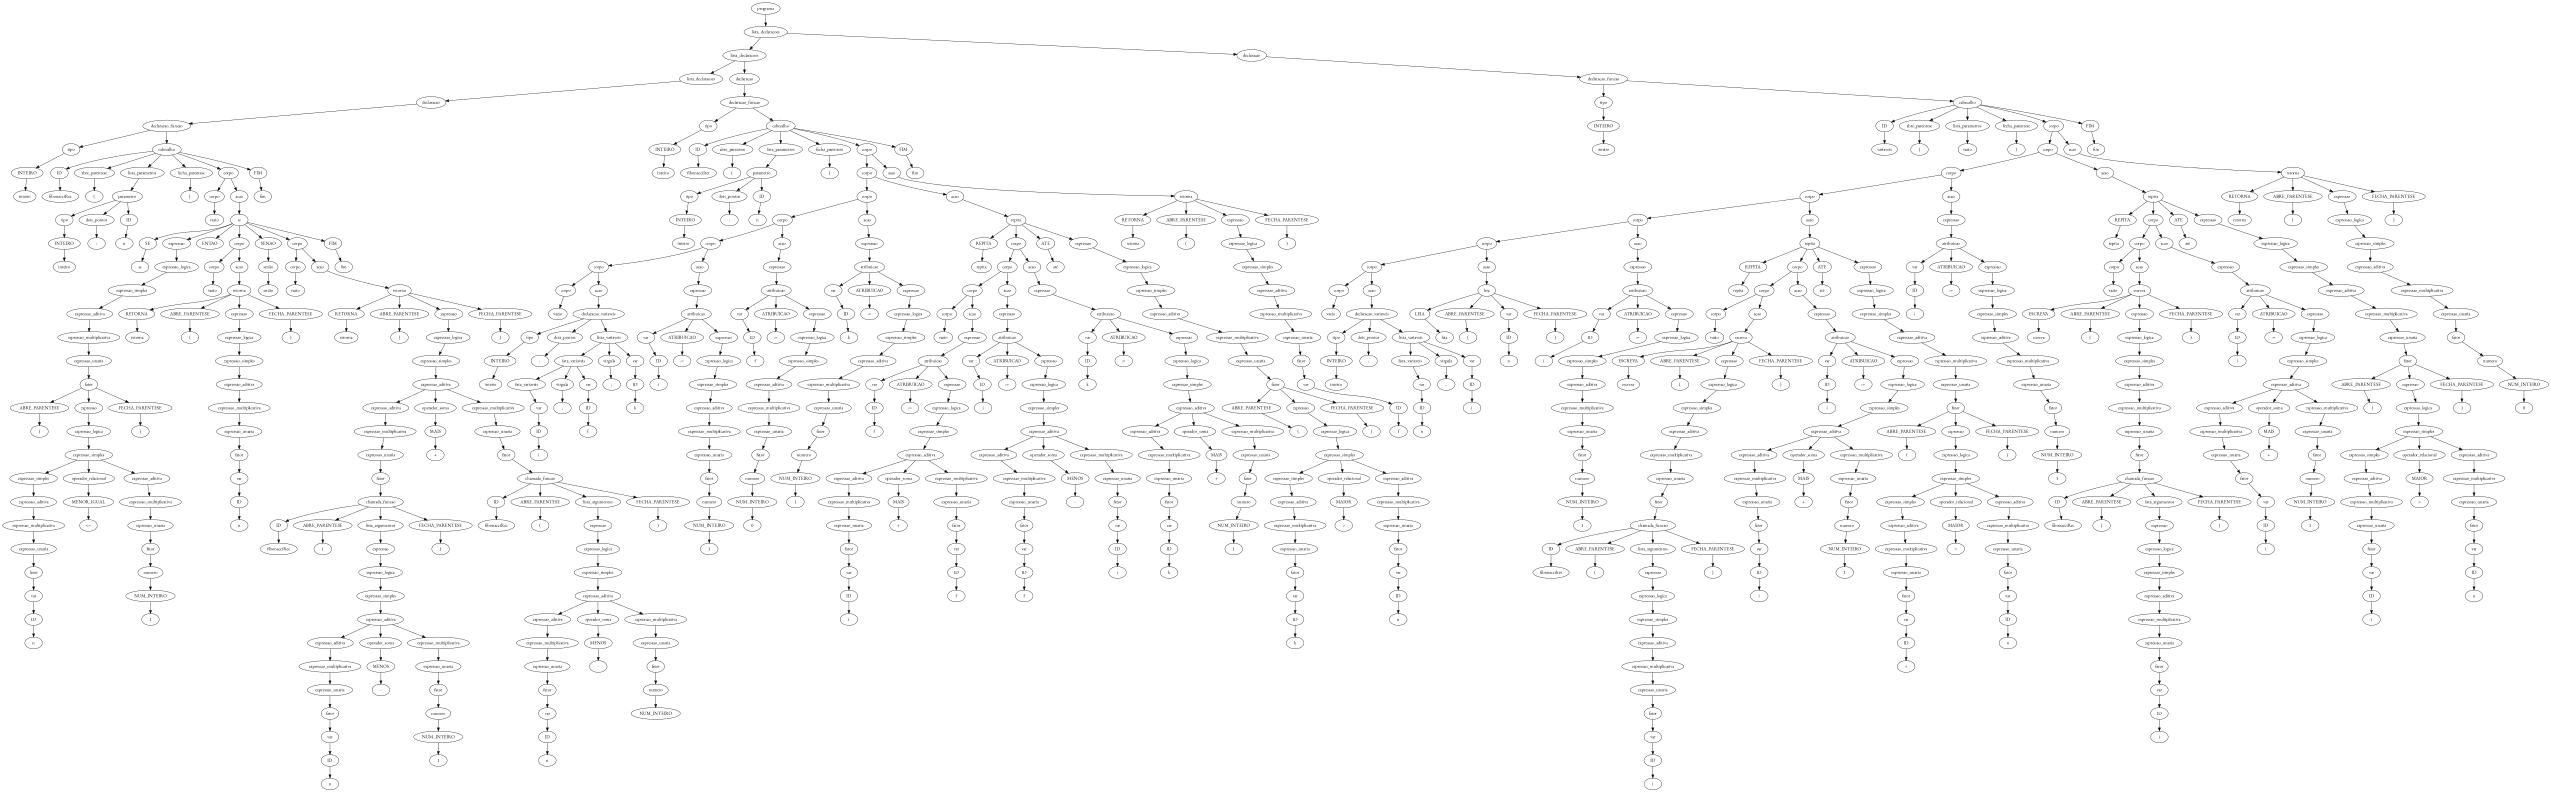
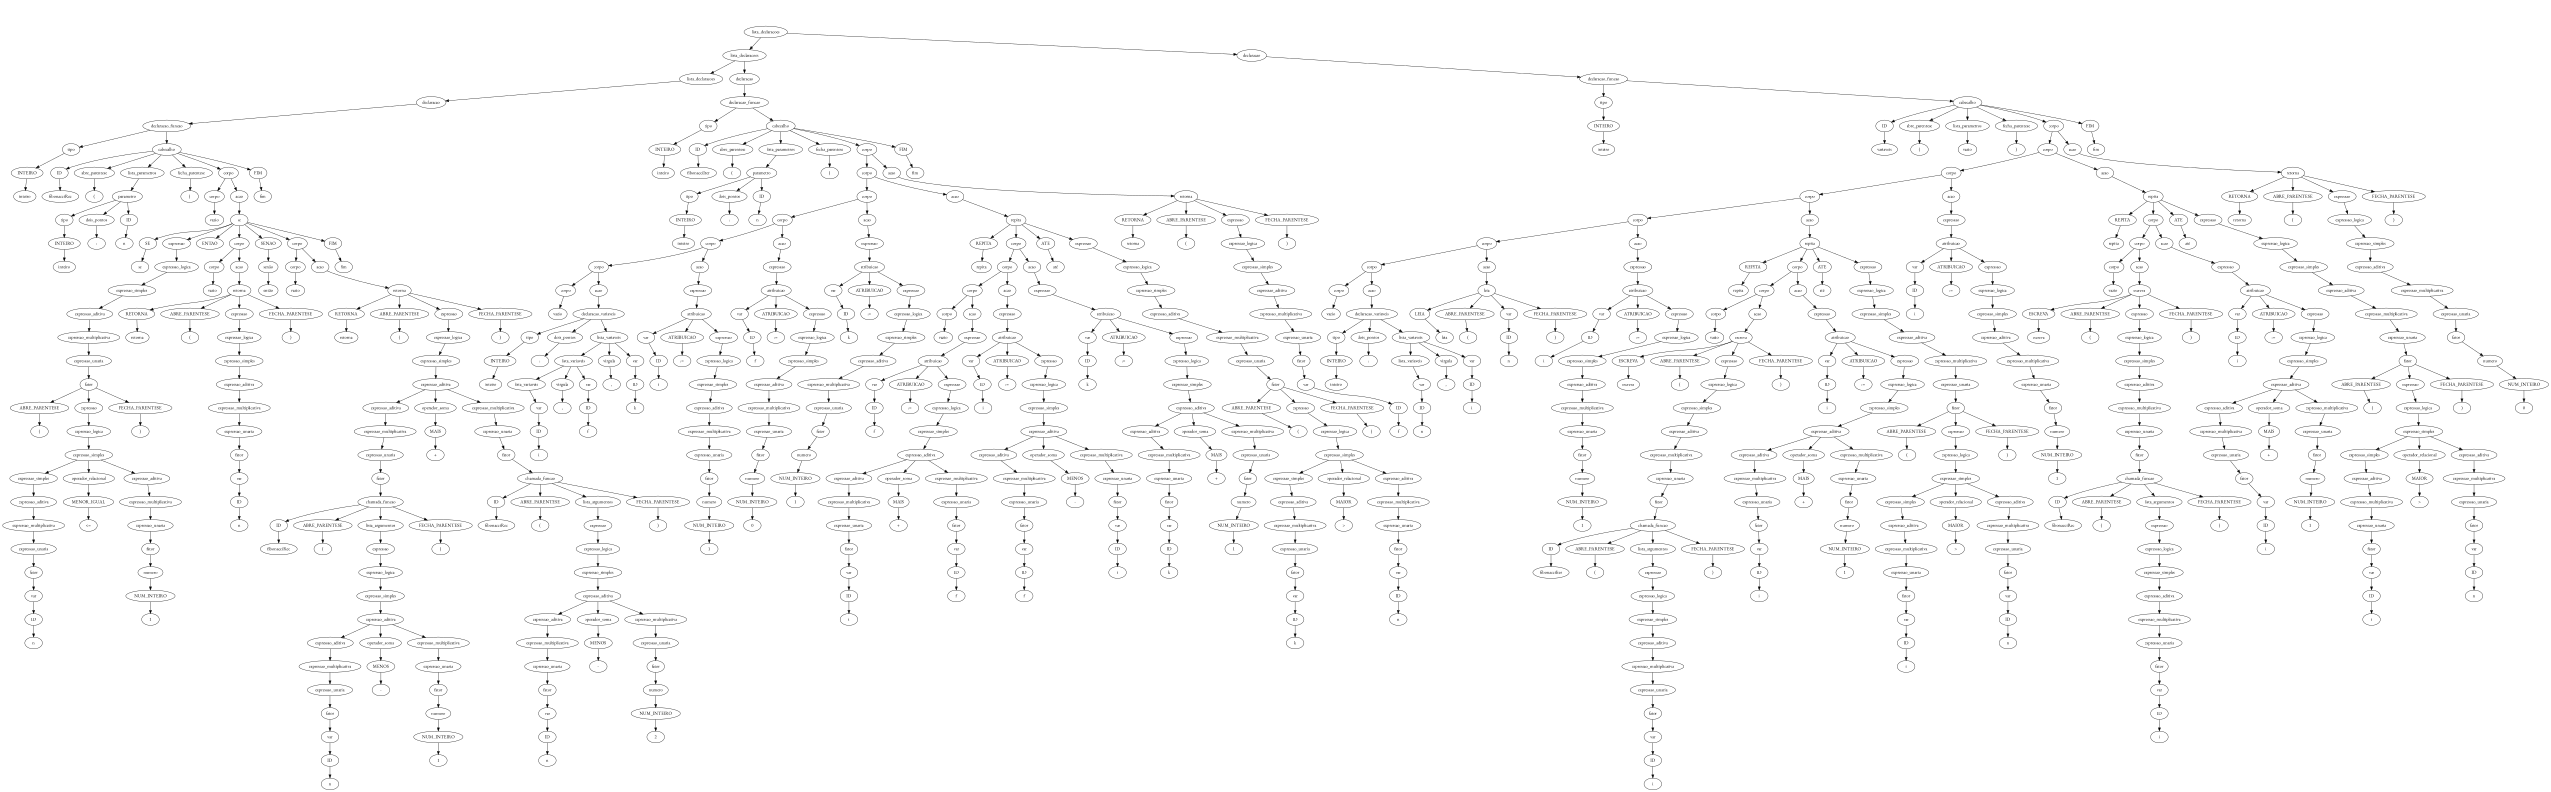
(766, 8) -> none
none -> (656, 737)
